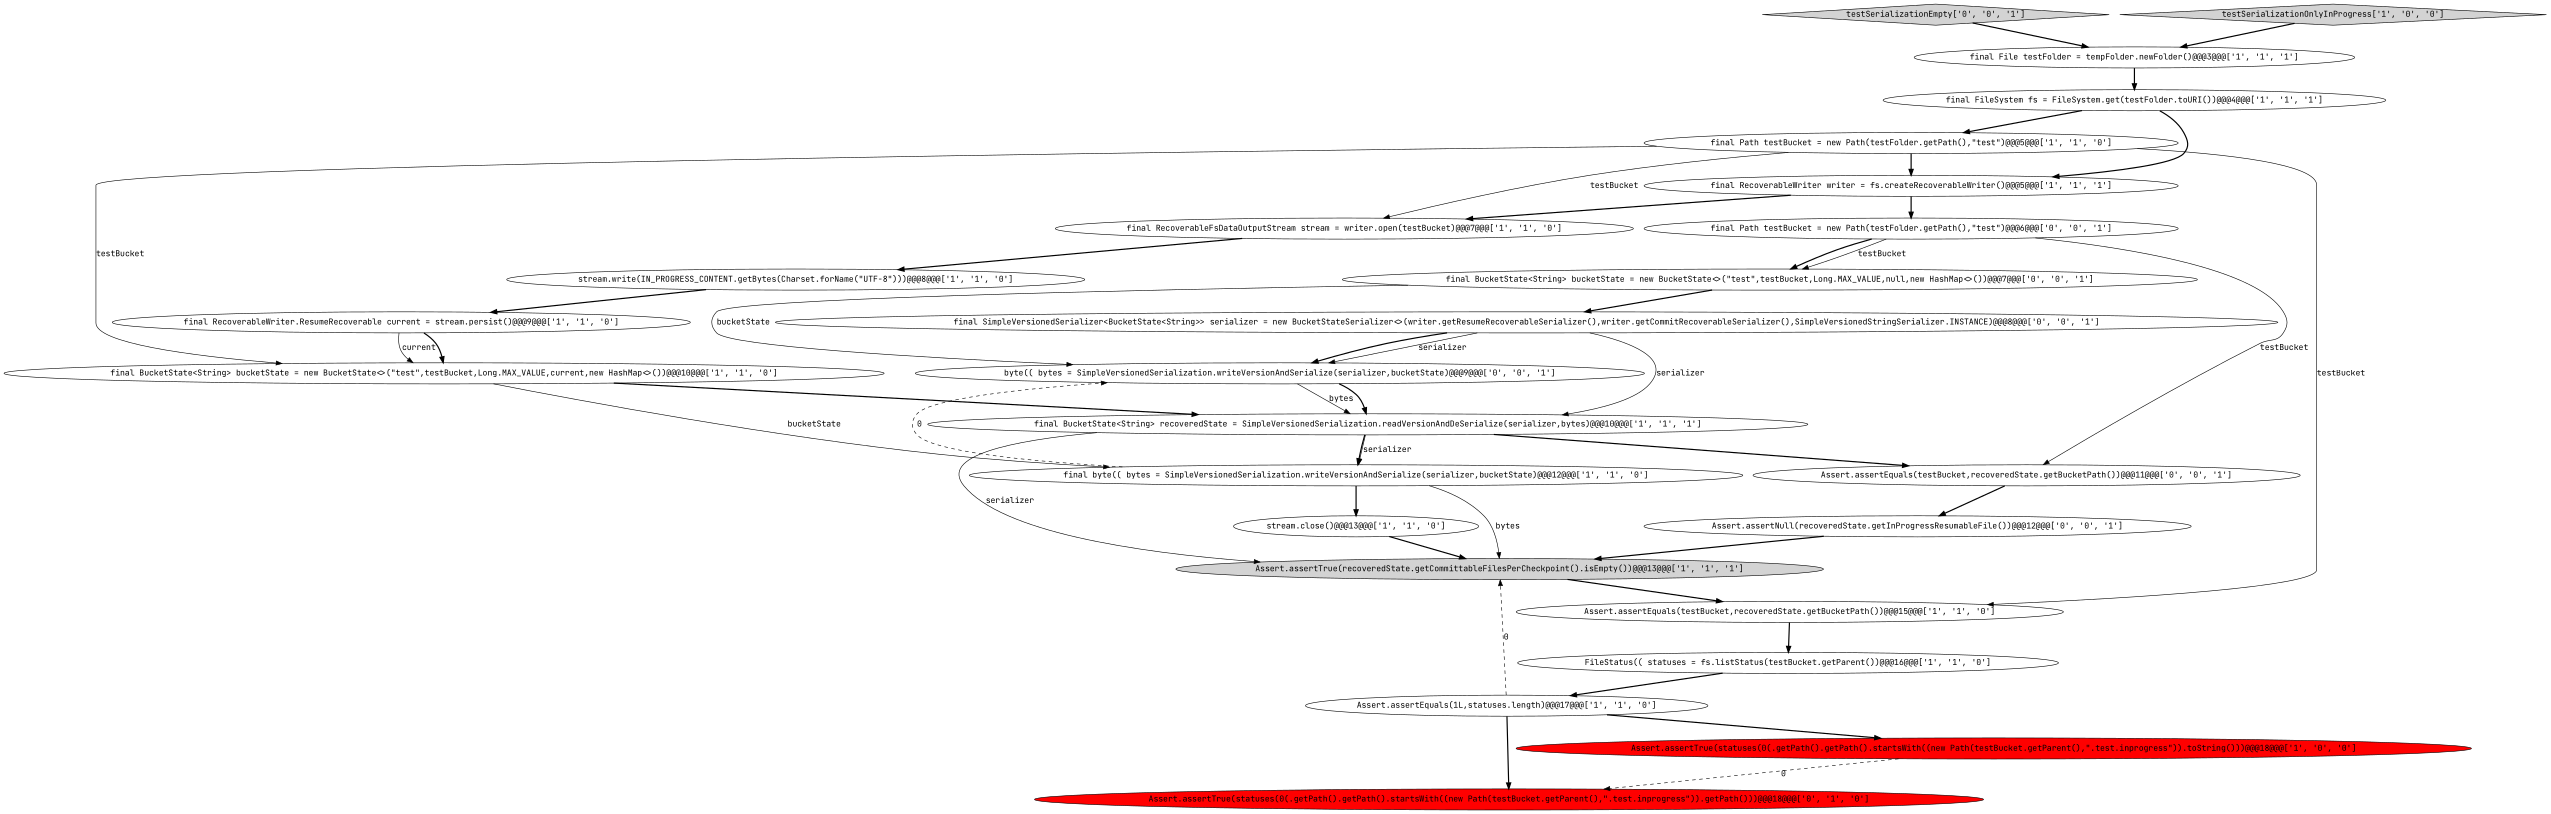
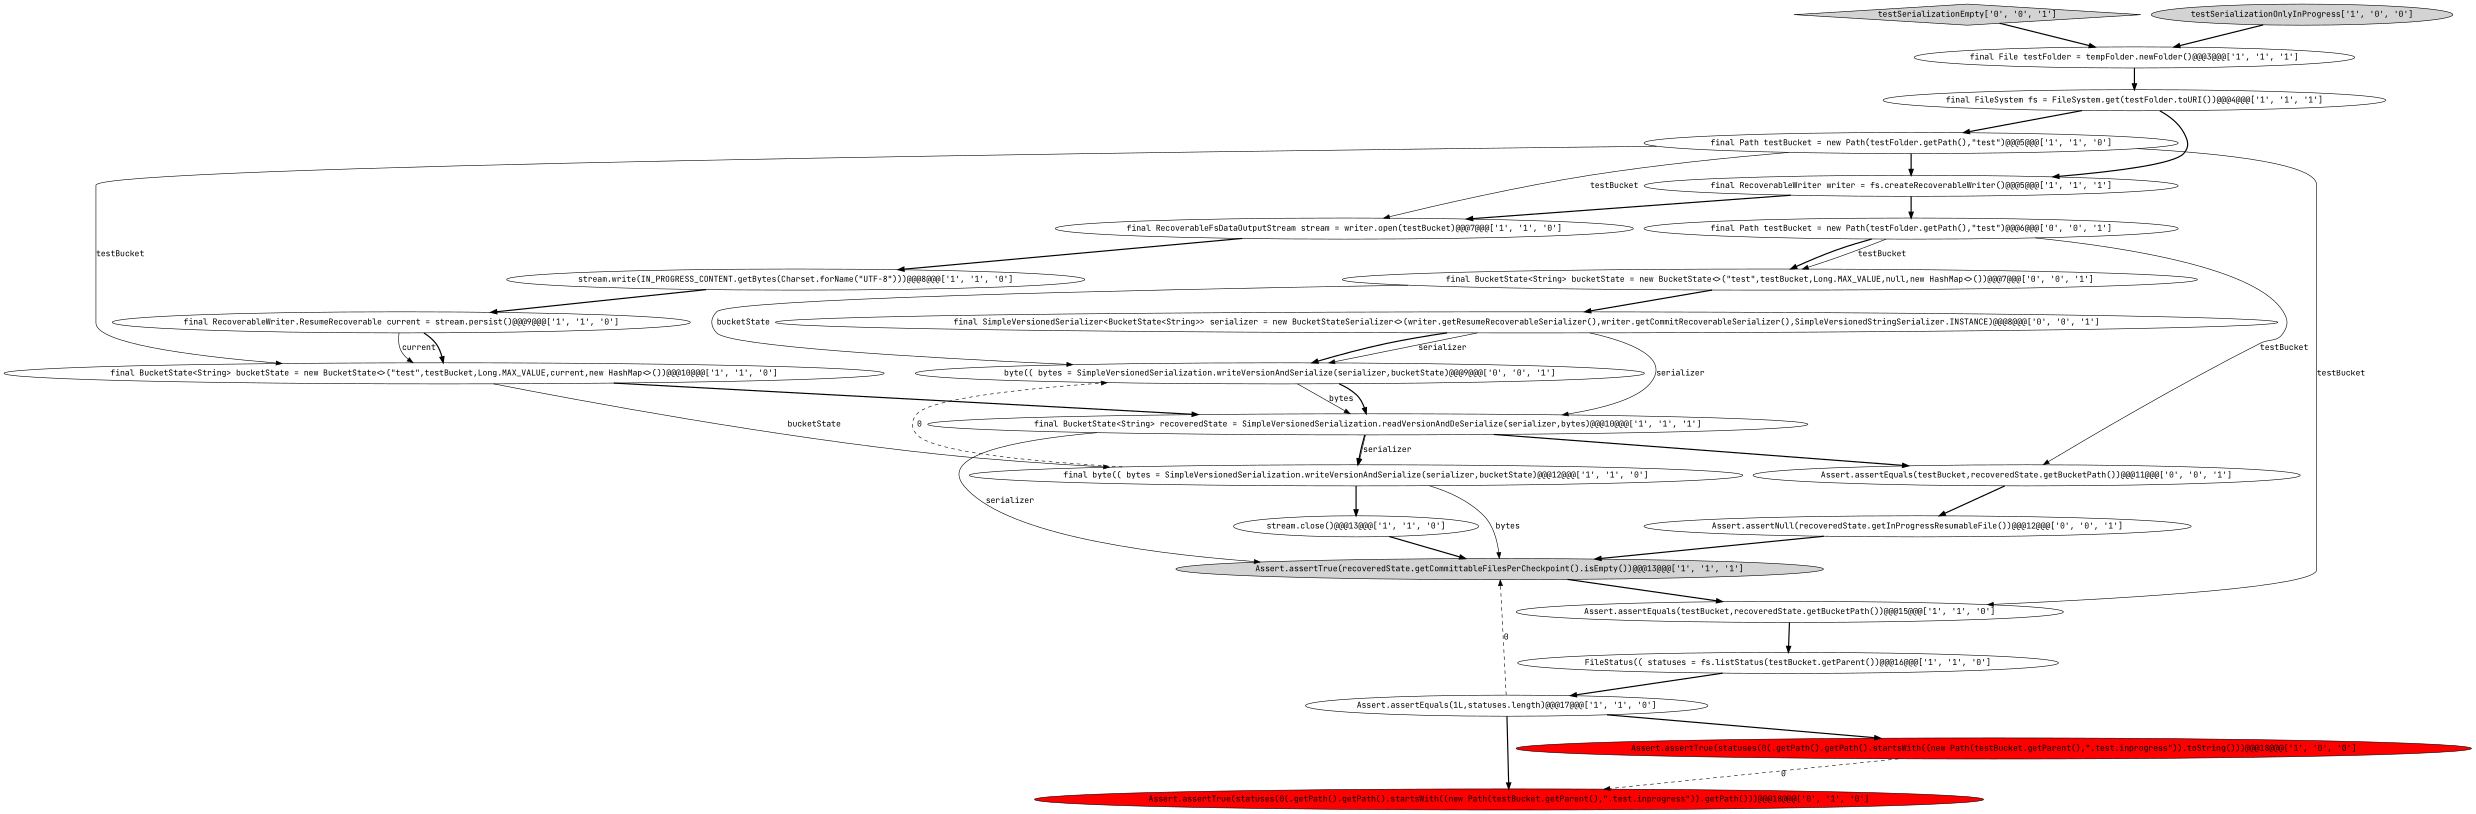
(2333, 15) -> (2302, 15)
